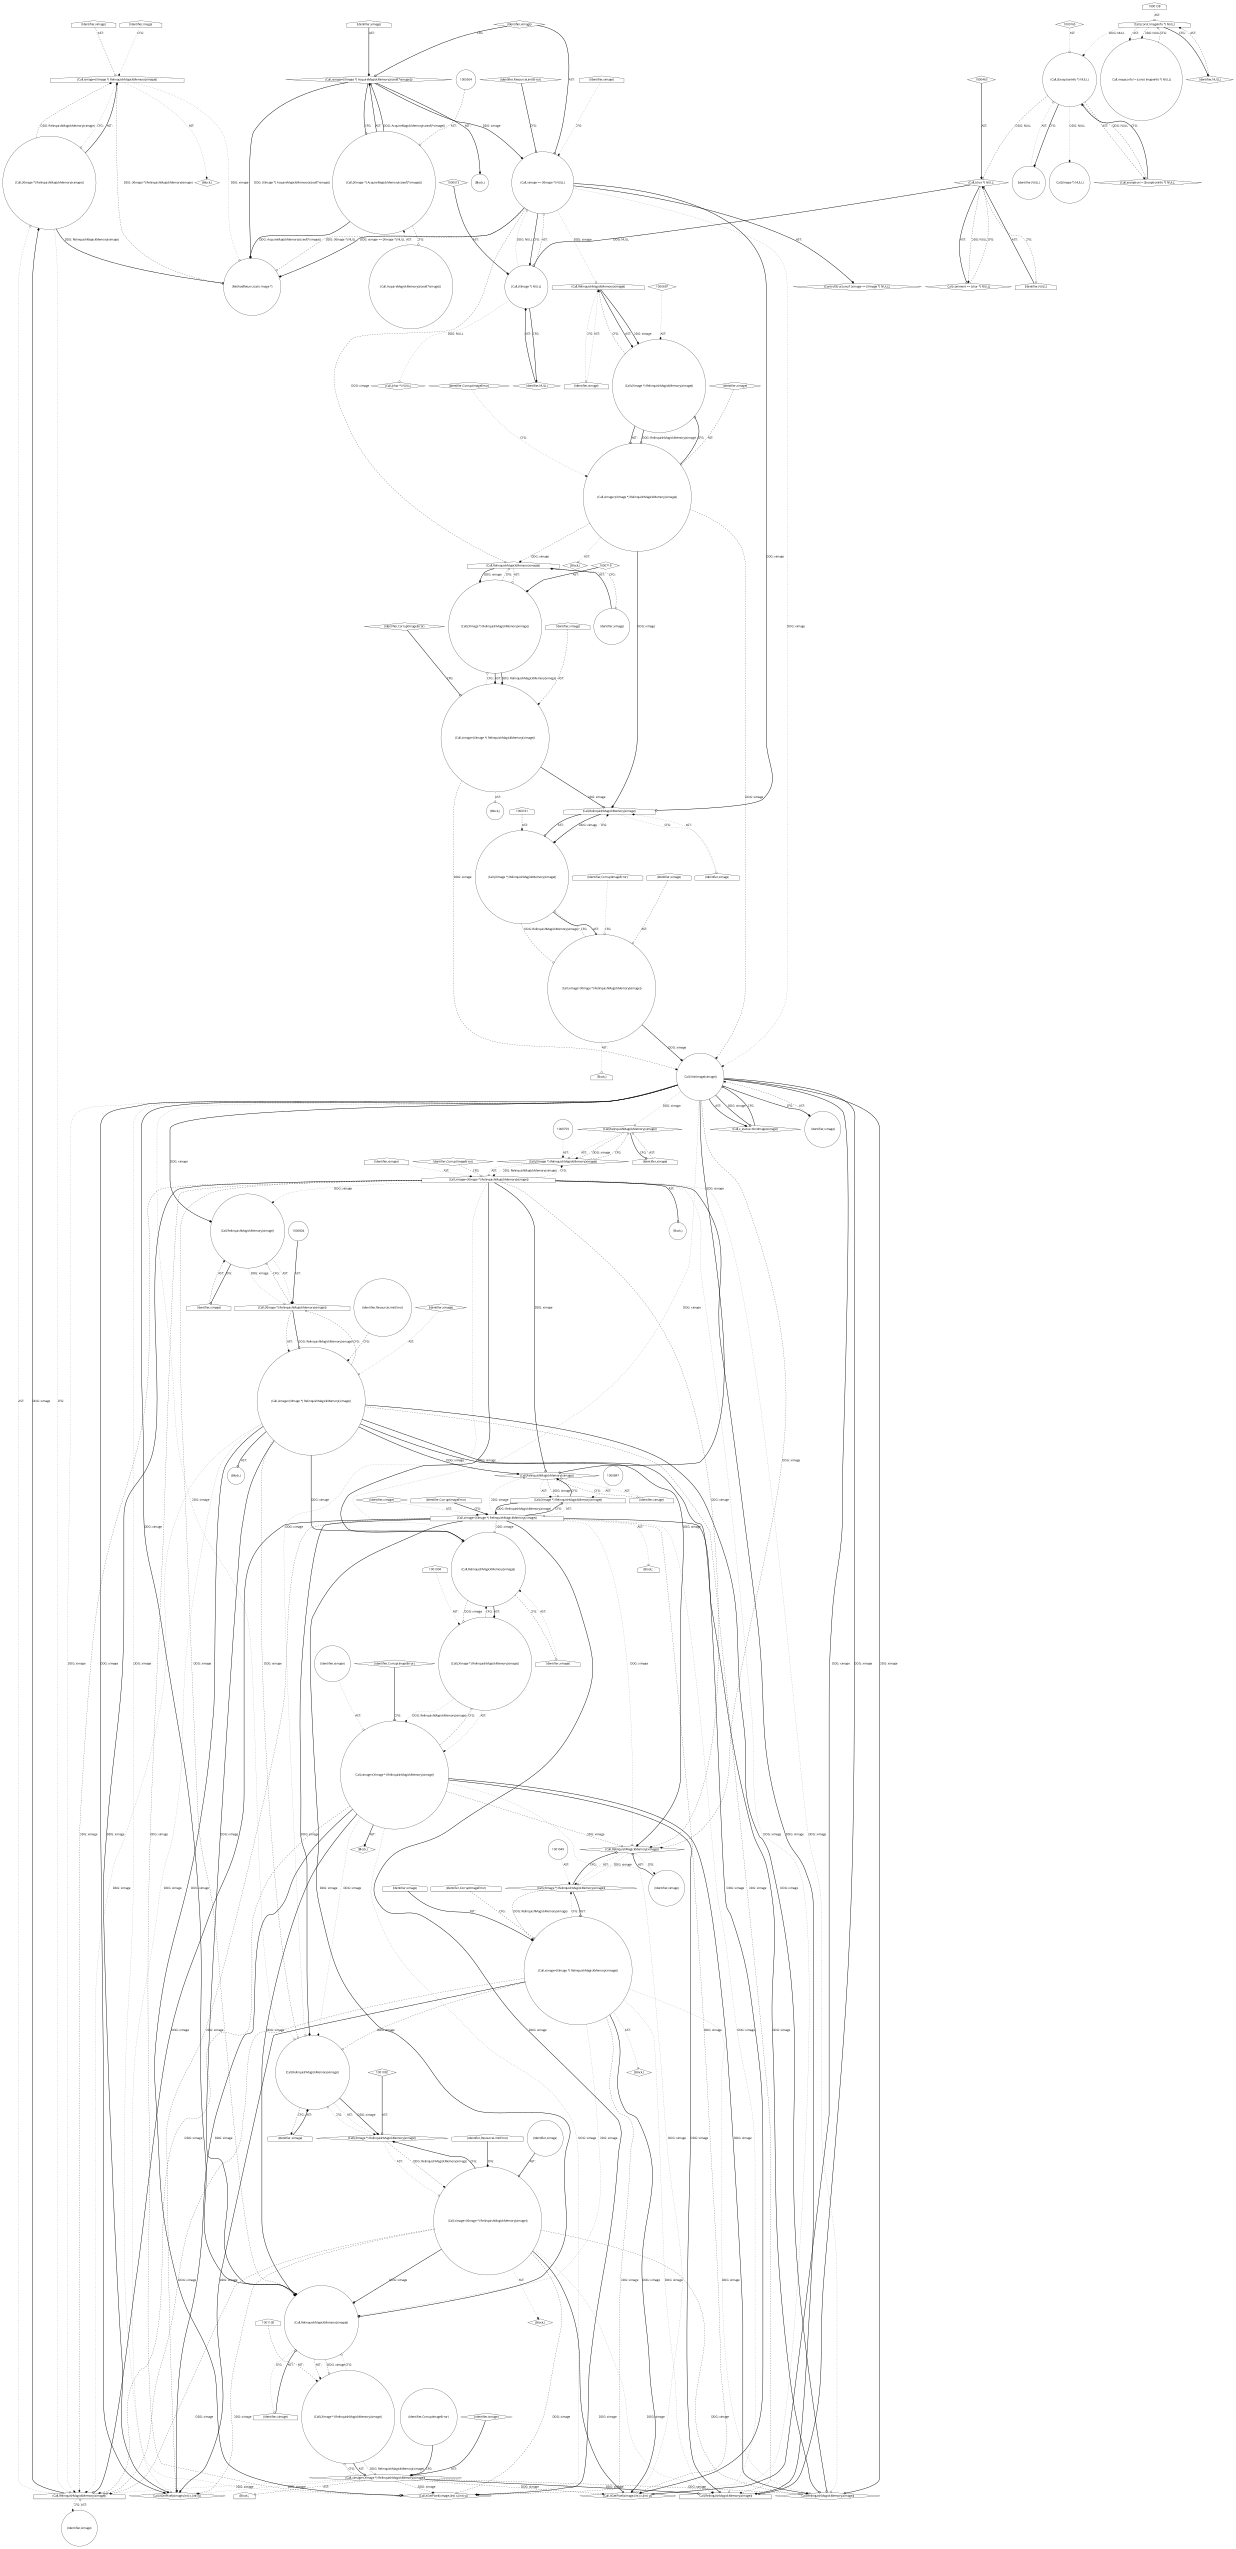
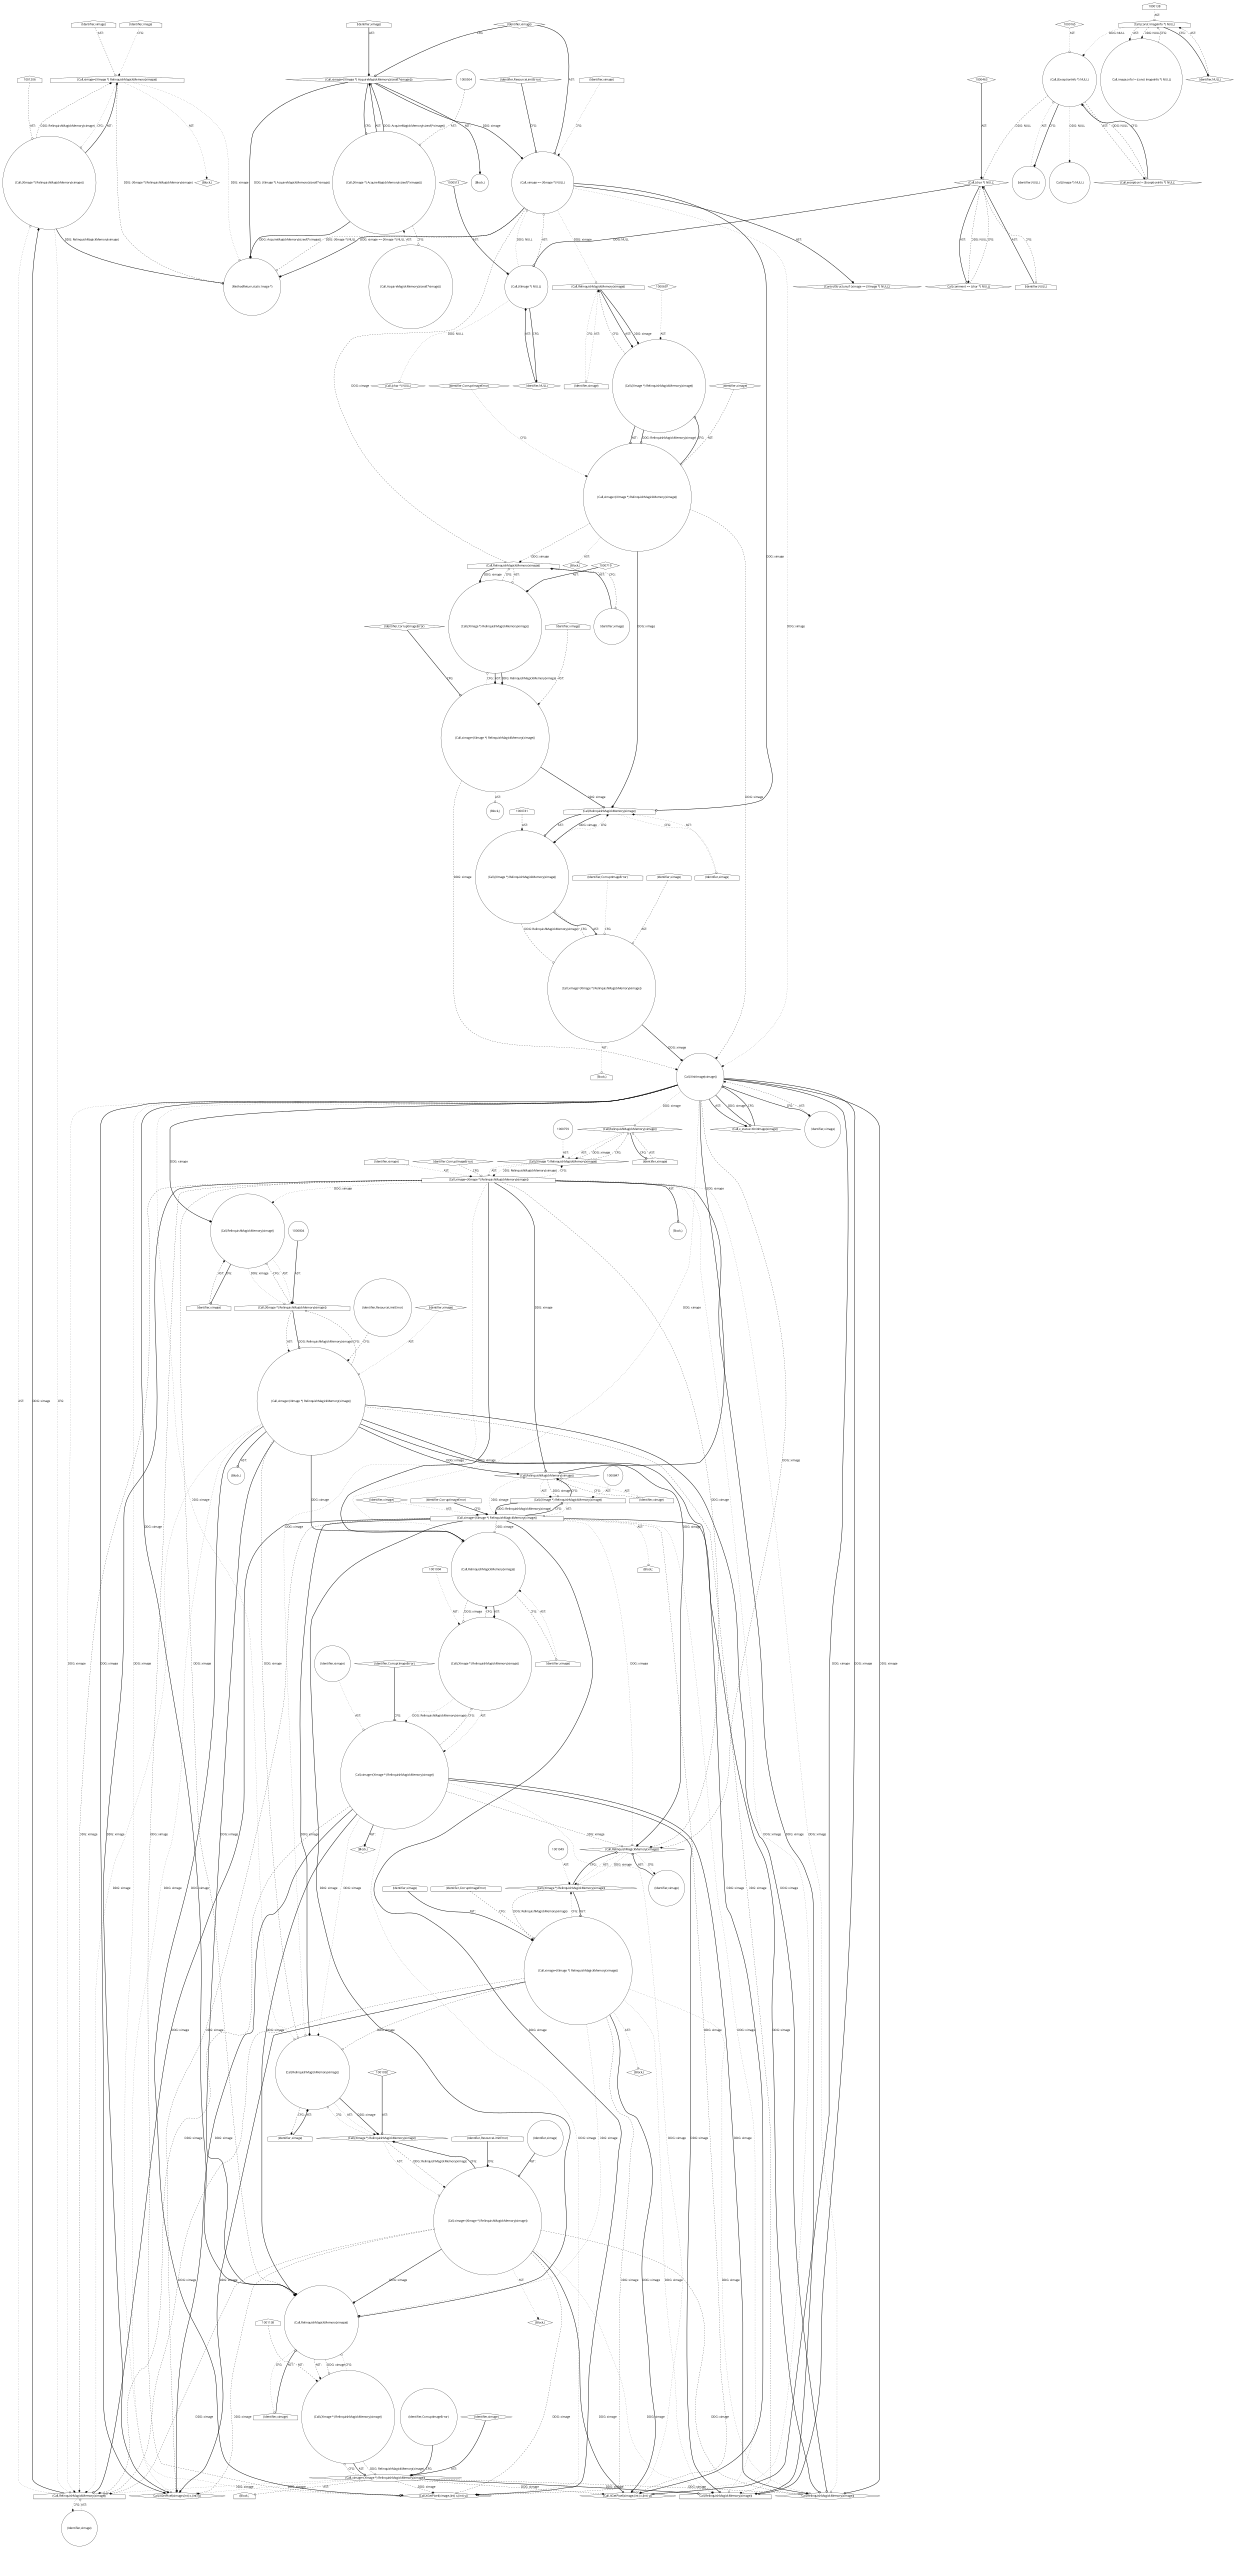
none -> (30, 80)
(534, 238) -> none
